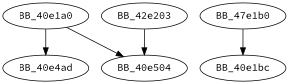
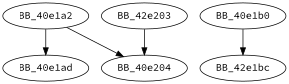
(46, 16) -> (46, 16)
(243, 16) -> (243, 16)
(46, 68) -> (46, 68)
(144, 68) -> (144, 68)
(243, 68) -> (243, 68)
